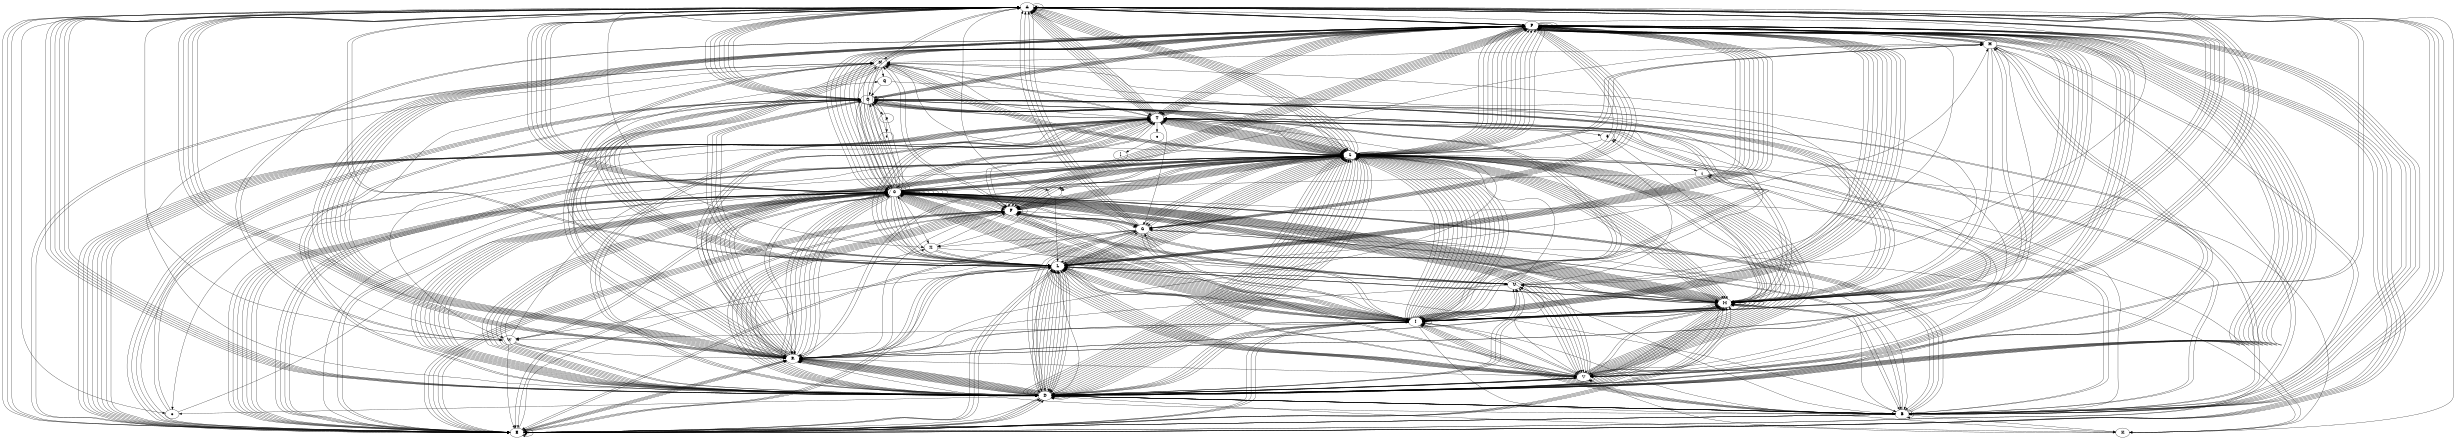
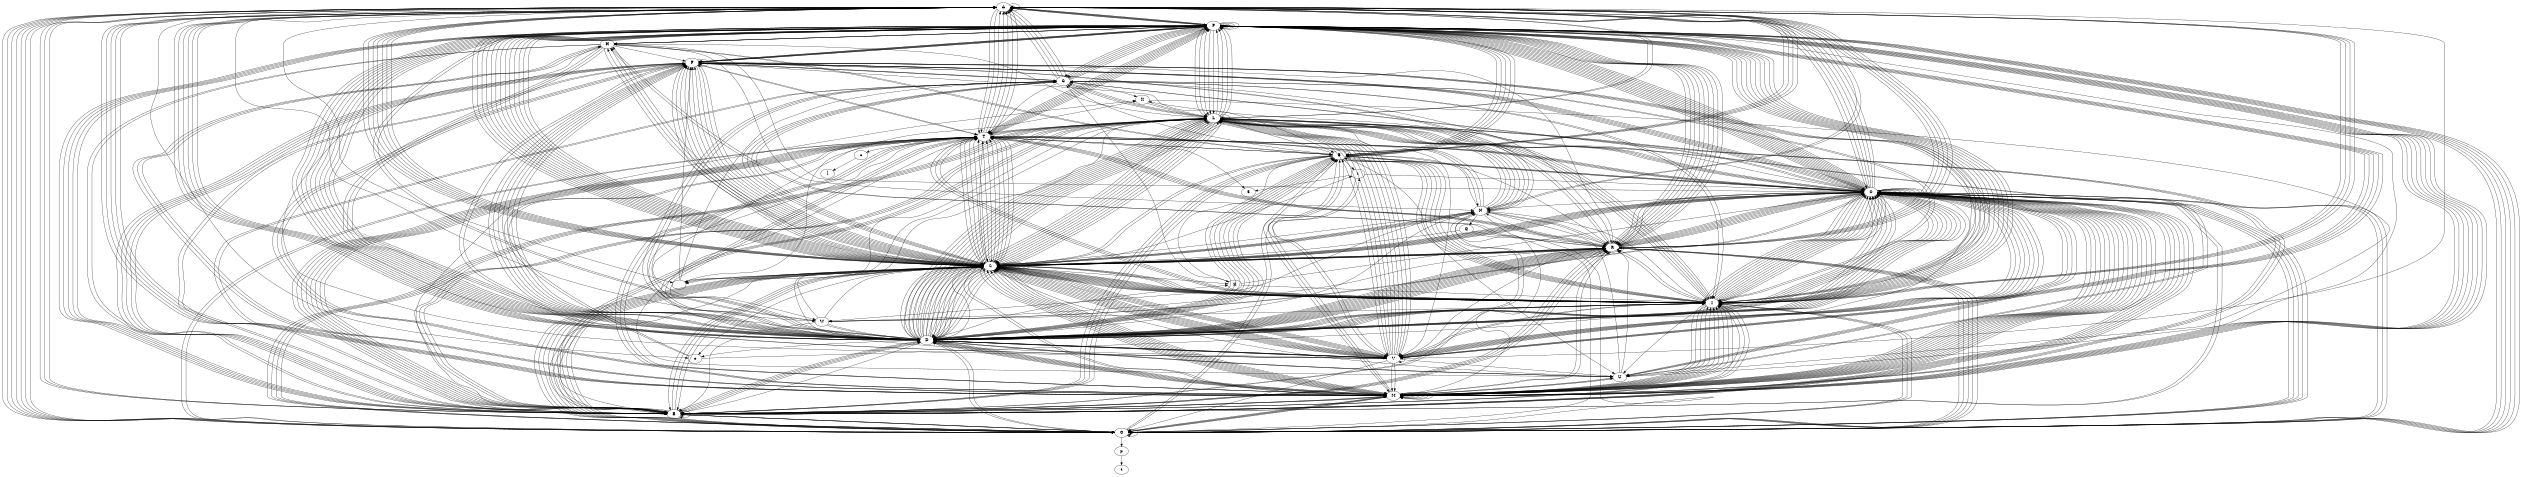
(2092, 13) -> none
(1942, 23) -> none
(609, 39) -> none
(2363, 49) -> none
(1481, 152) -> (759, 214)
(590, 154) -> (1538, 239)
(1666, 180) -> (264, 310)
(970, 230) -> (648, 53)
(1558, 263) -> (1460, 169)
(1930, 431) -> none
